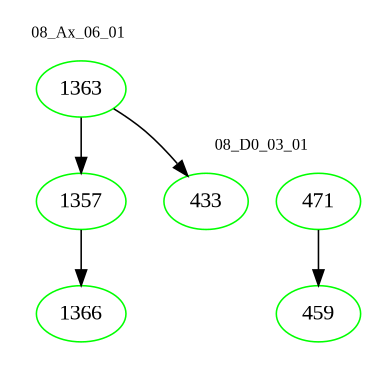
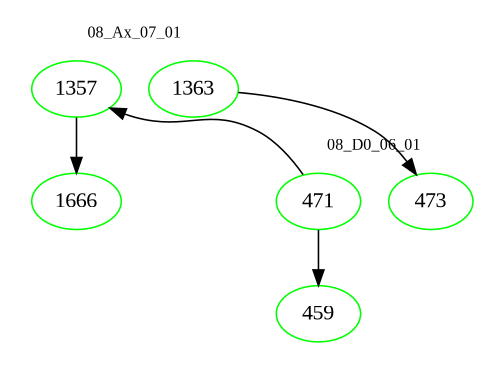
(79, 34) -> (135, 34)
(81, 138) -> (224, 120)
(262, 146) -> (375, 146)
(206, 201) -> (431, 201)
(81, 314) -> (76, 201)
